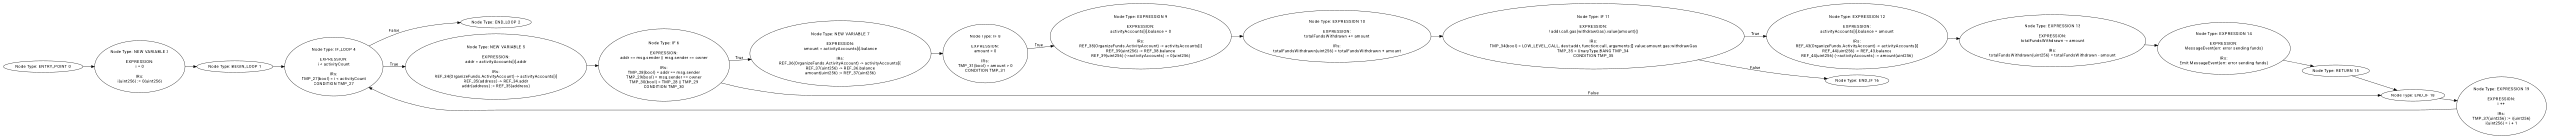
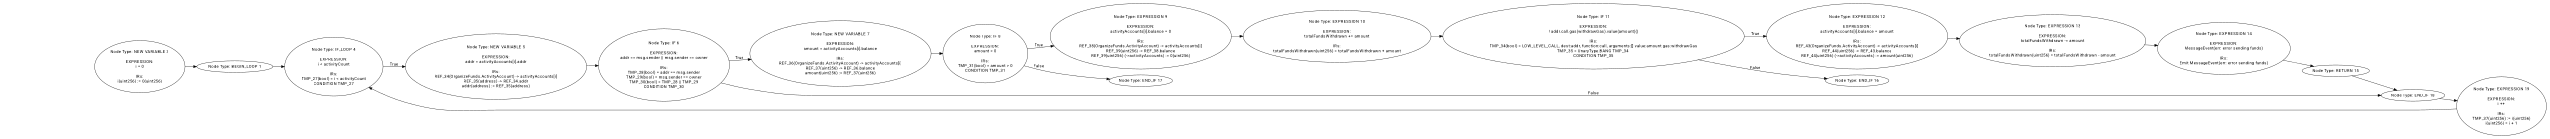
(496, 22) -> none
(43, 67) -> none
none -> (1141, 81)
